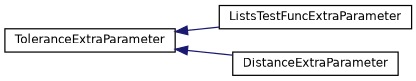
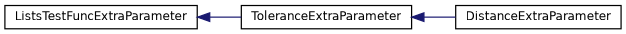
(203, 29) -> (226, 17)
